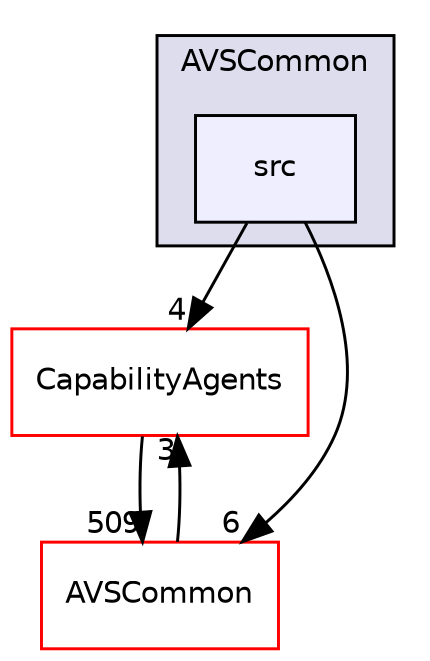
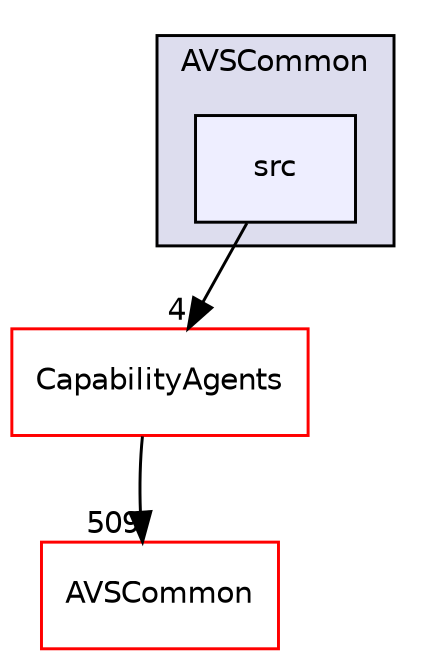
(347, 382) -> none
(180, 504) -> none
